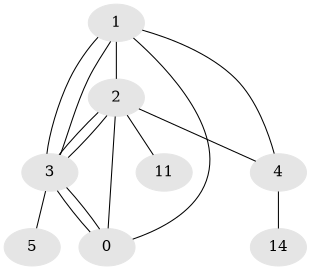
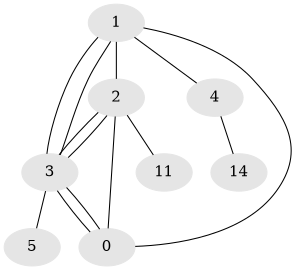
(197, 135) -> none
